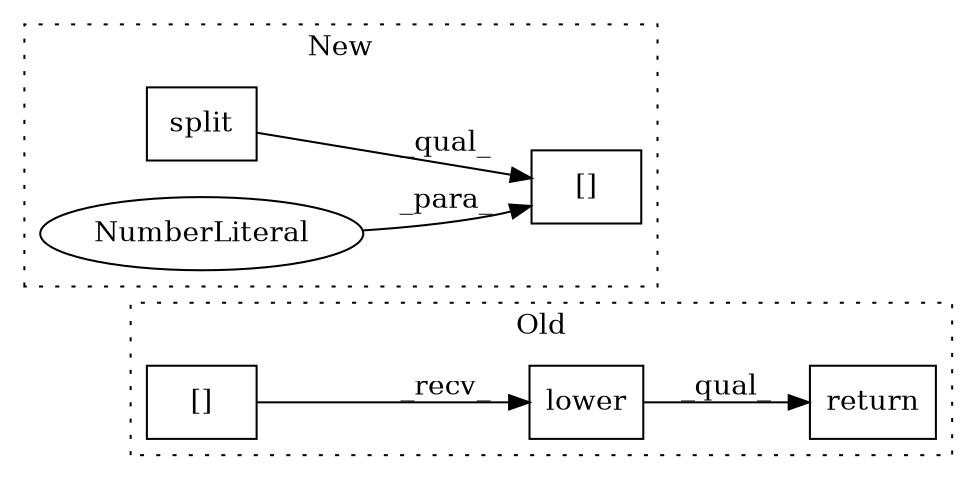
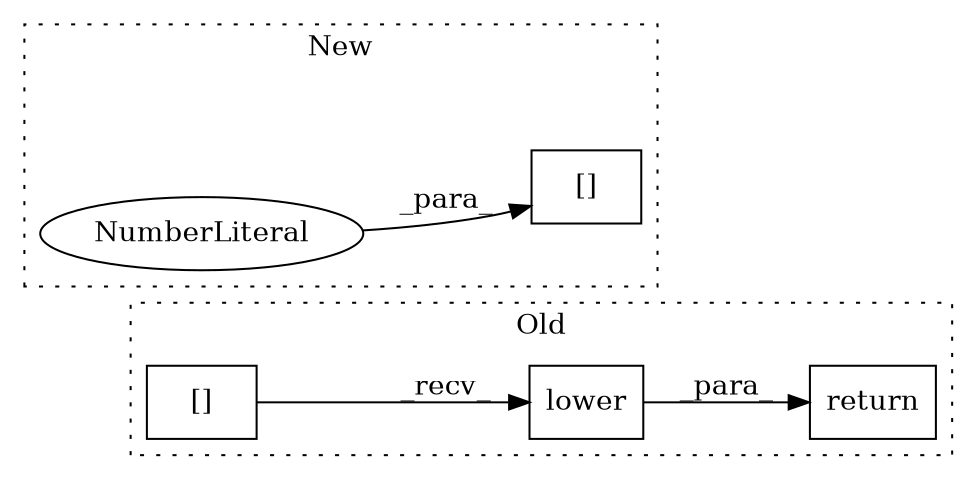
(202, 124) -> none
(727, 387) -> (727, 387)
